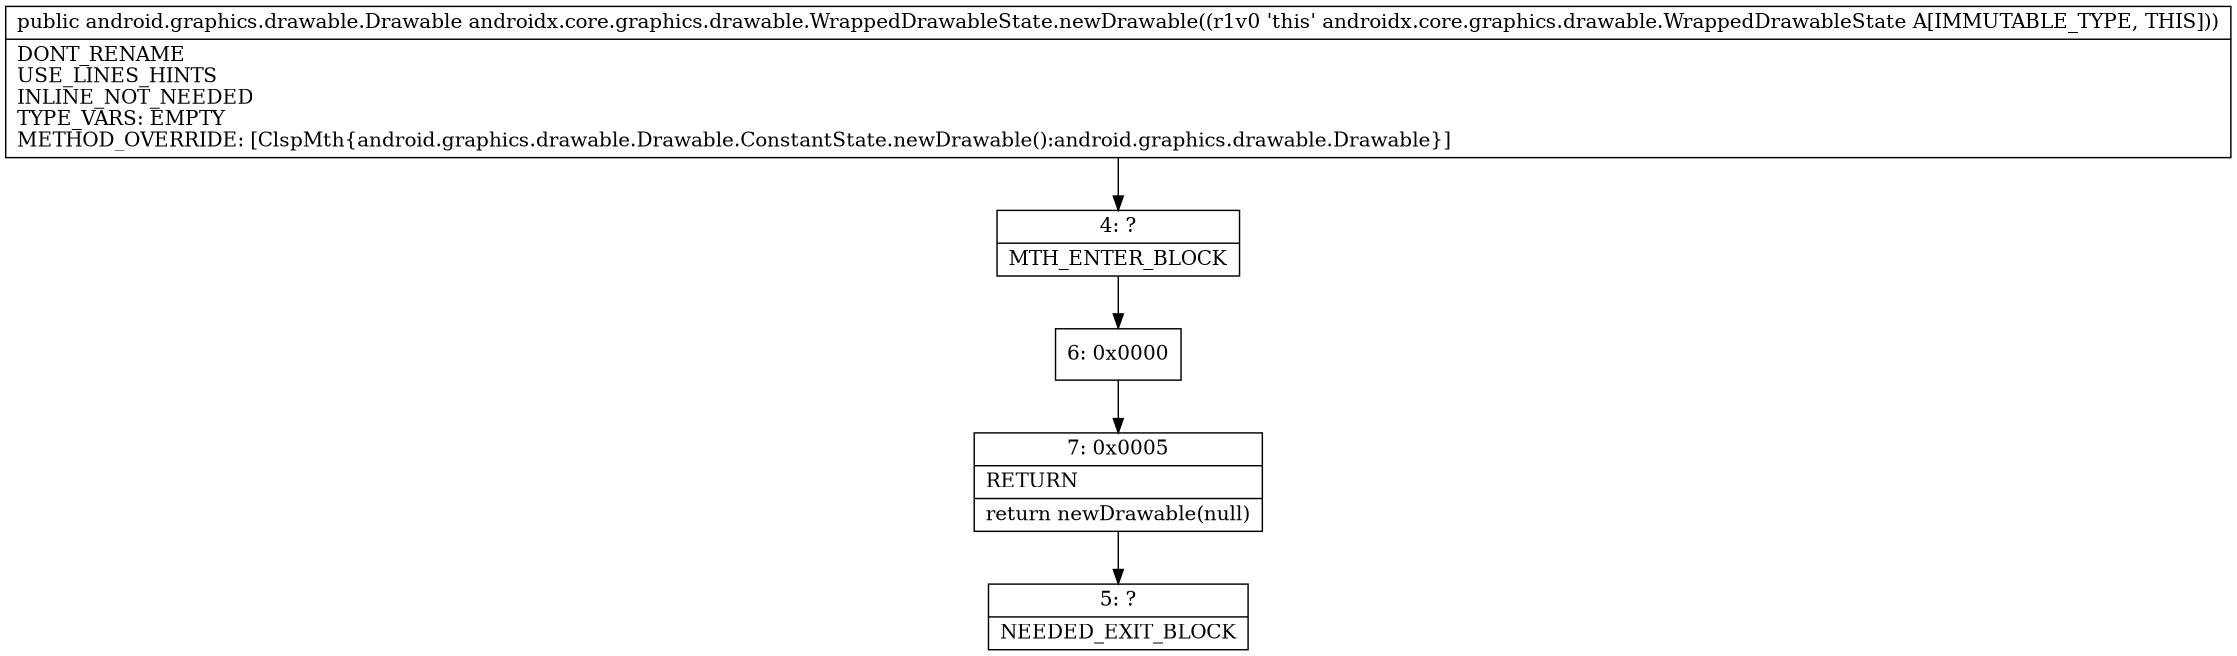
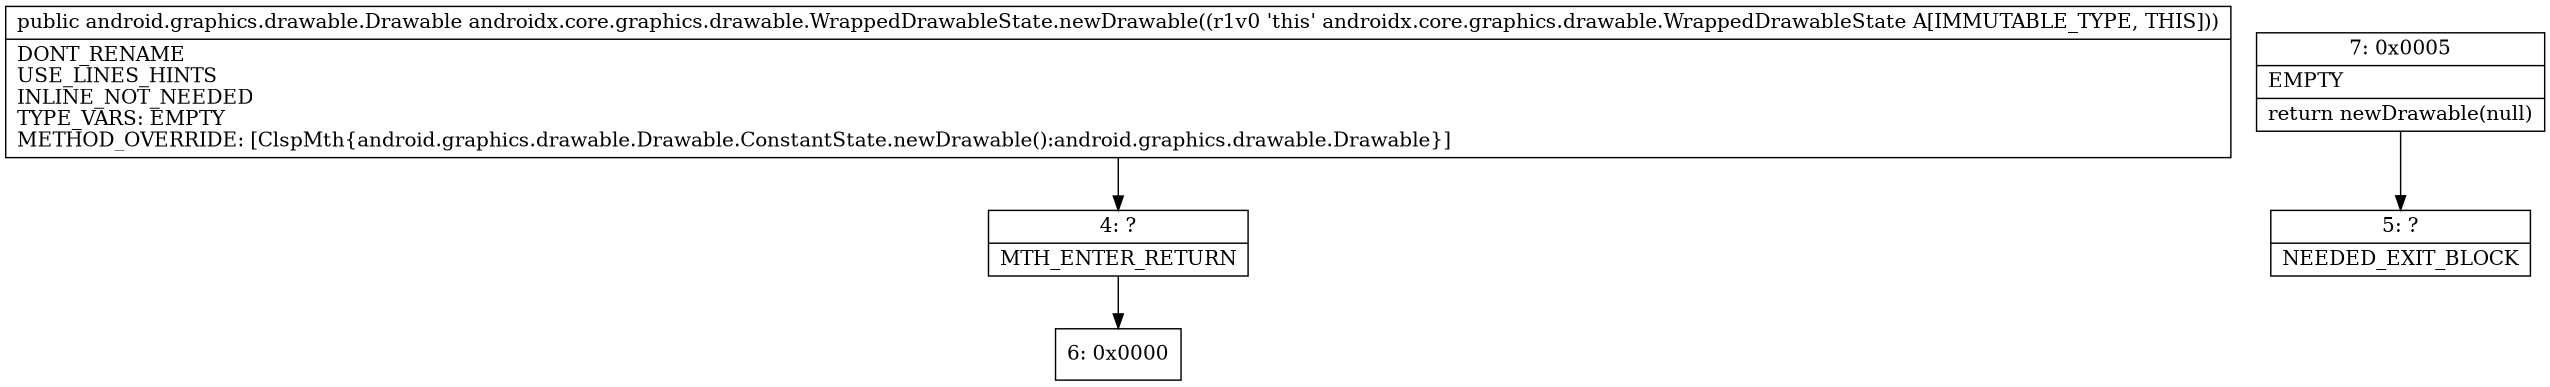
(1118, 259) -> (1118, 259)
(1118, 399) -> none
(1032, 481) -> (2306, 81)
